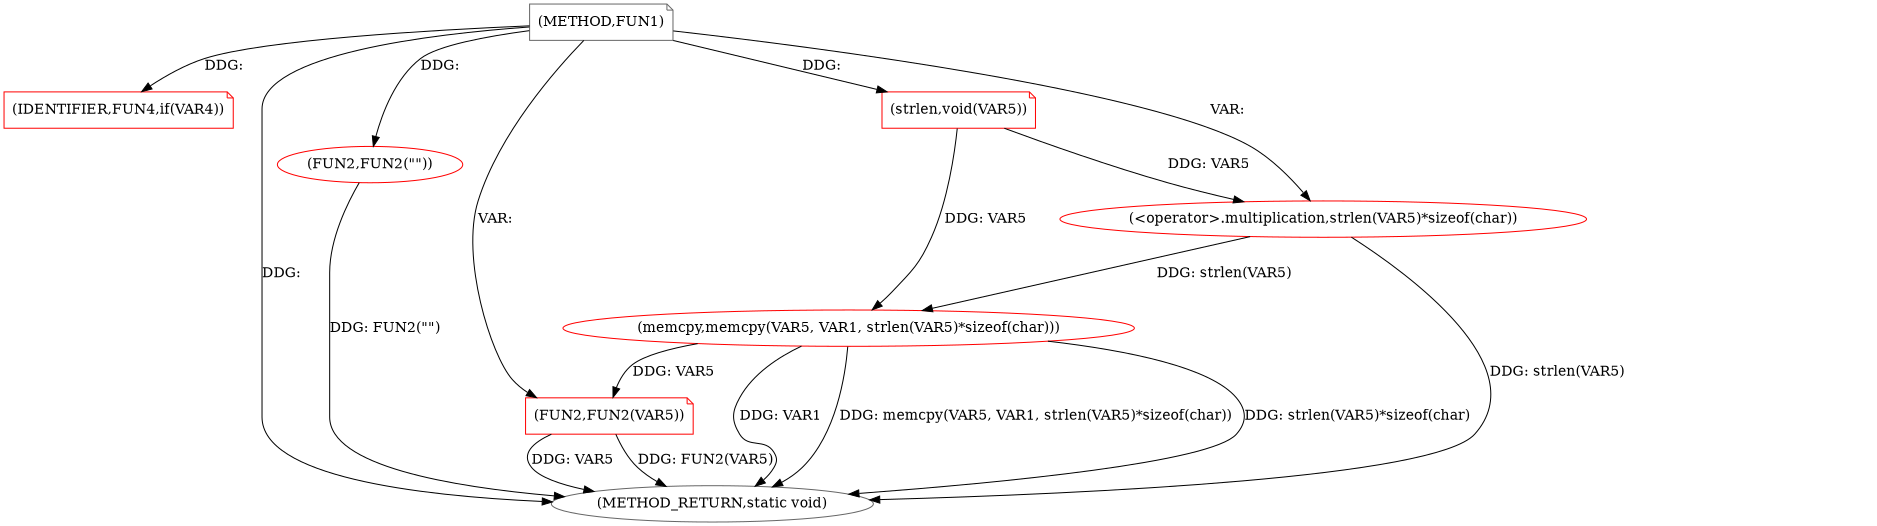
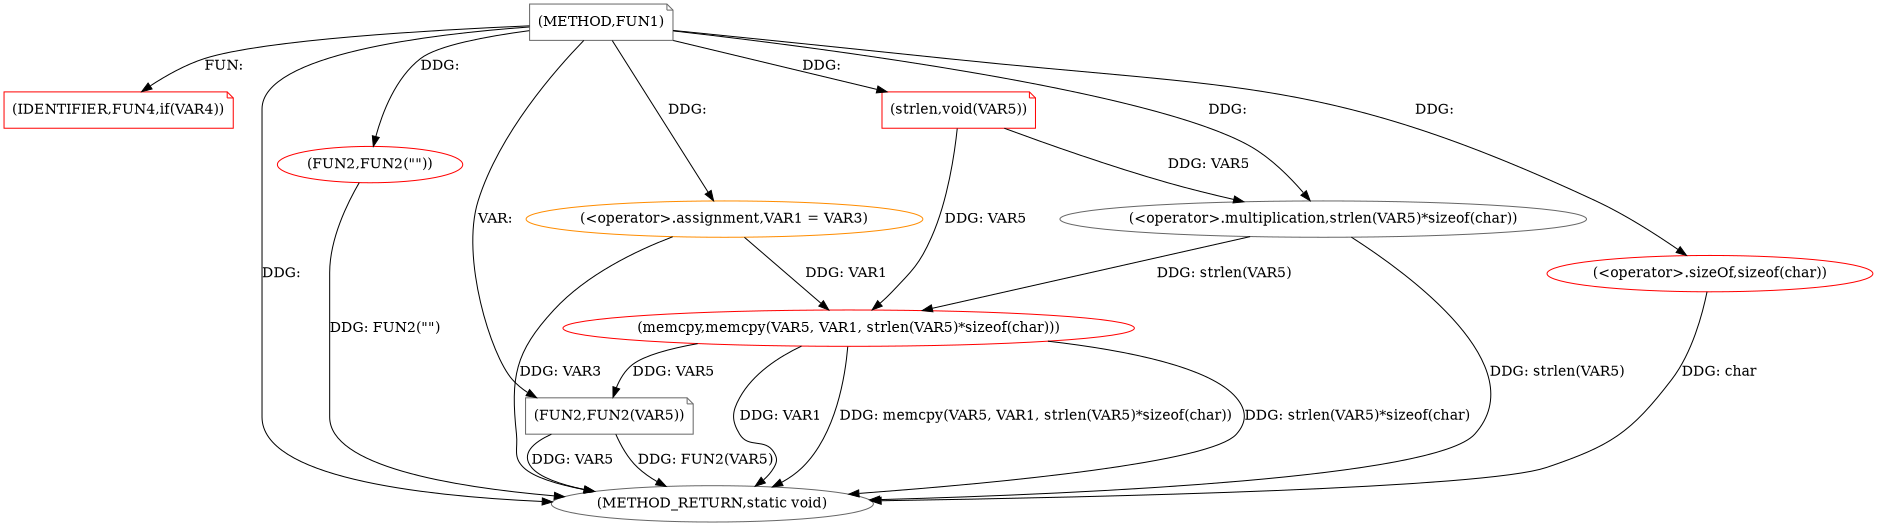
(226, 66) -> (226, 66)
(1230, 110) -> (1230, 110)
none -> (724, 219)
(1323, 219) -> (1323, 219)
none -> (1710, 274)
(609, 416) -> (609, 416)
